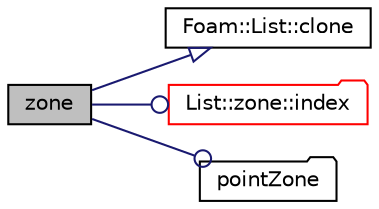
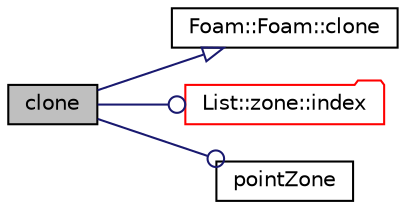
(268, 28) -> (285, 28)
(50, 105) -> (53, 105)
(268, 181) -> (285, 181)
